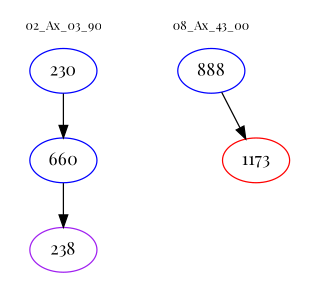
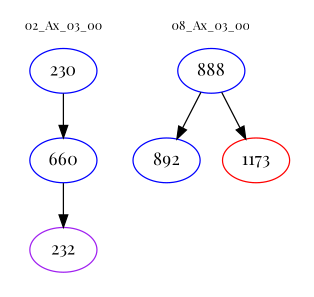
(64, 27) -> (64, 27)
(211, 27) -> (211, 27)
none -> (167, 160)
(63, 250) -> (63, 250)
